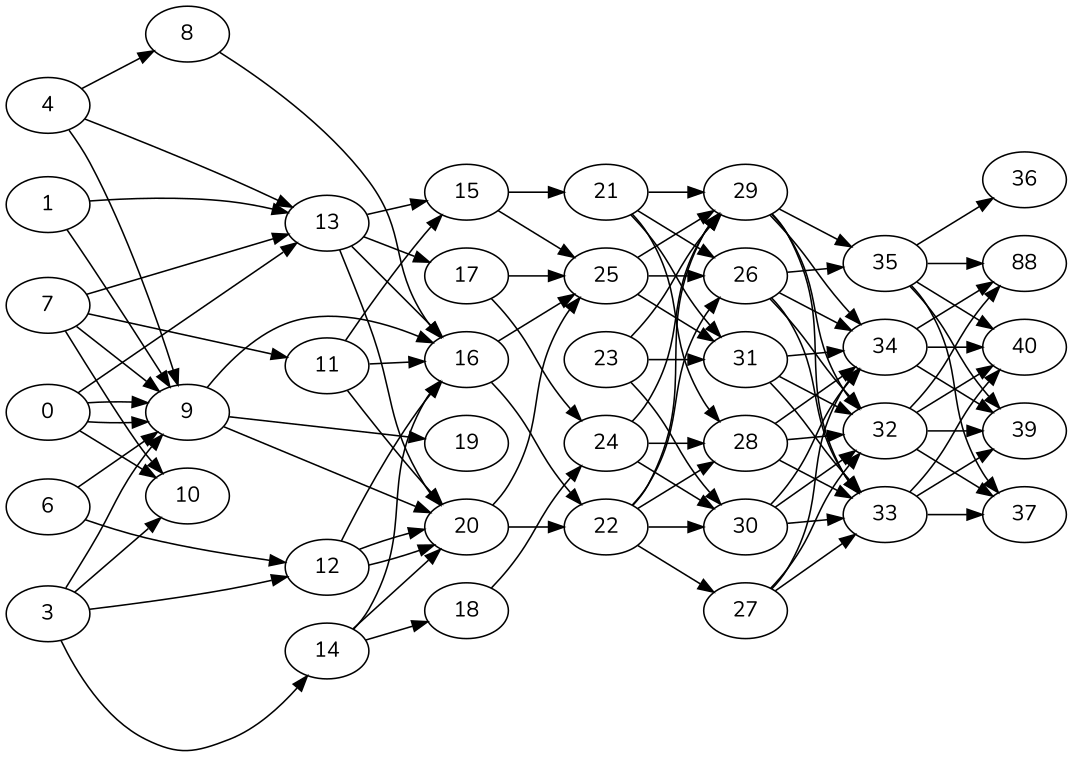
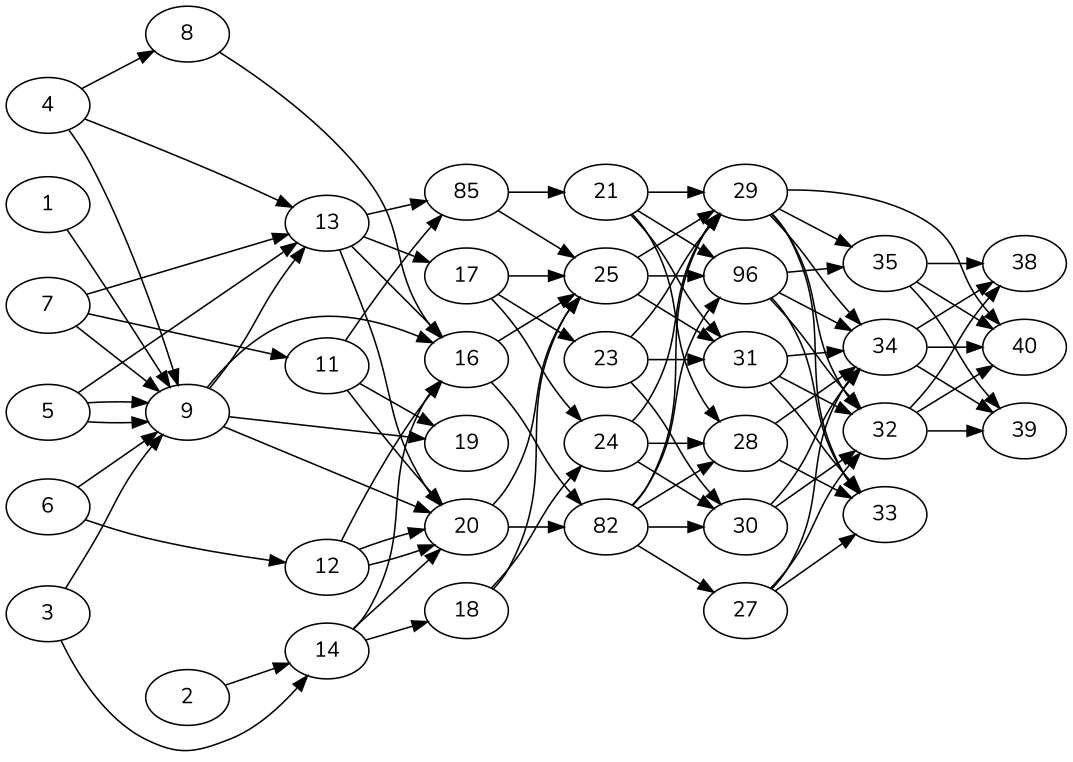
(1025, 180) -> none
(467, 192) -> (467, 192)
(182, 199) -> (253, 325)
(1025, 263) -> (1025, 263)
(746, 276) -> (746, 276)
none -> (526, 312)
(391, 363) -> (379, 395)
(48, 412) -> (48, 412)
(804, 438) -> none
(949, 441) -> (912, 214)
none -> (536, 466)
(945, 479) -> none
(188, 496) -> none
(1025, 515) -> none
(797, 522) -> none
(606, 527) -> (606, 527)
(181, 597) -> none
none -> (188, 697)
